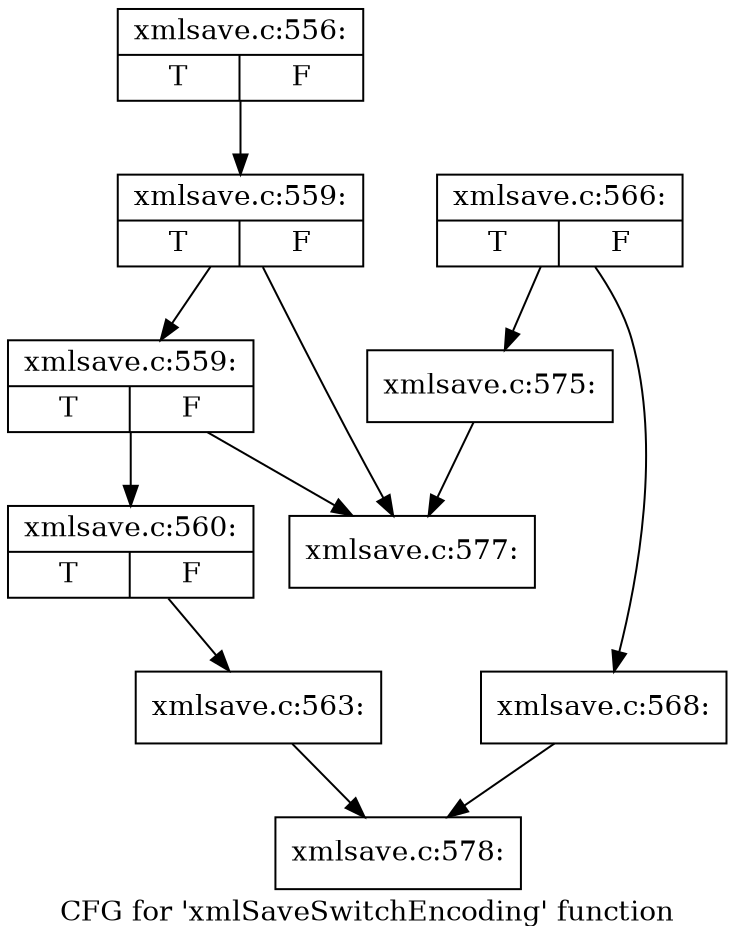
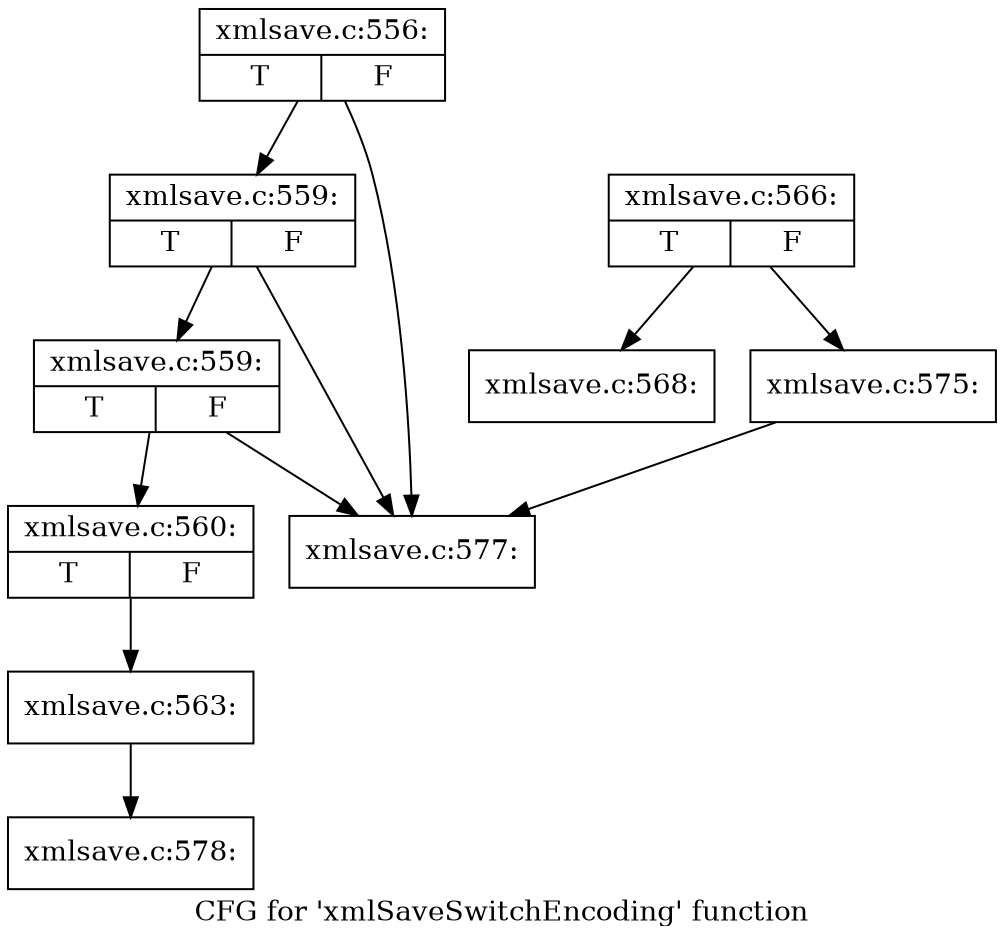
none -> (395, 295)
(509, 775) -> none
